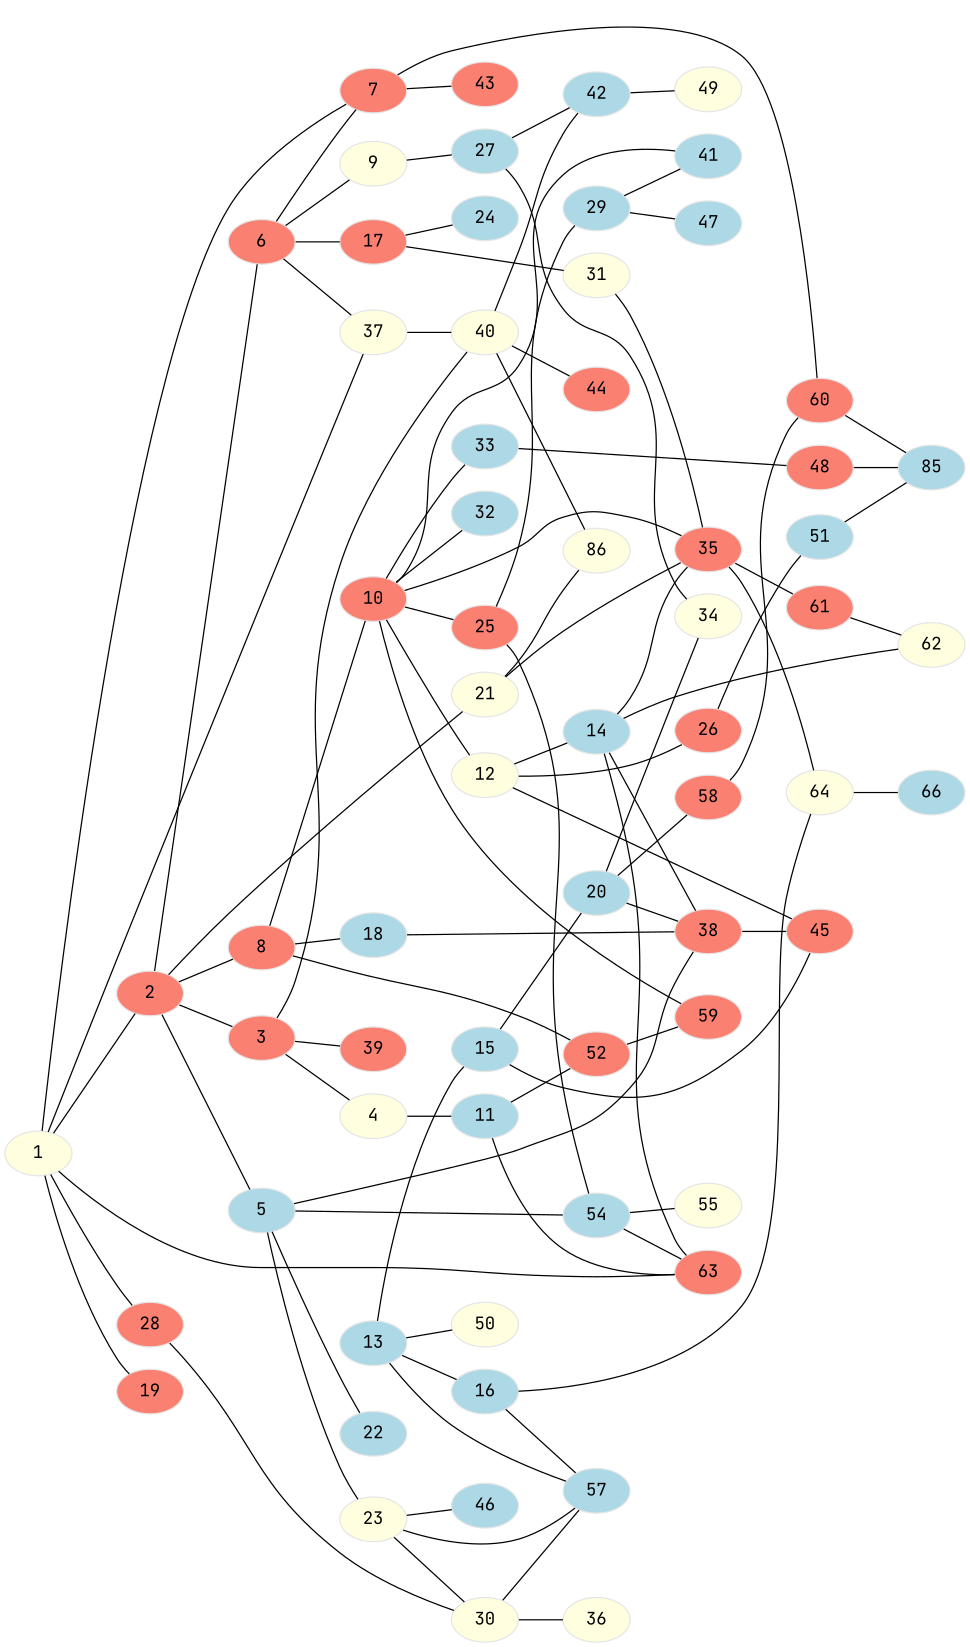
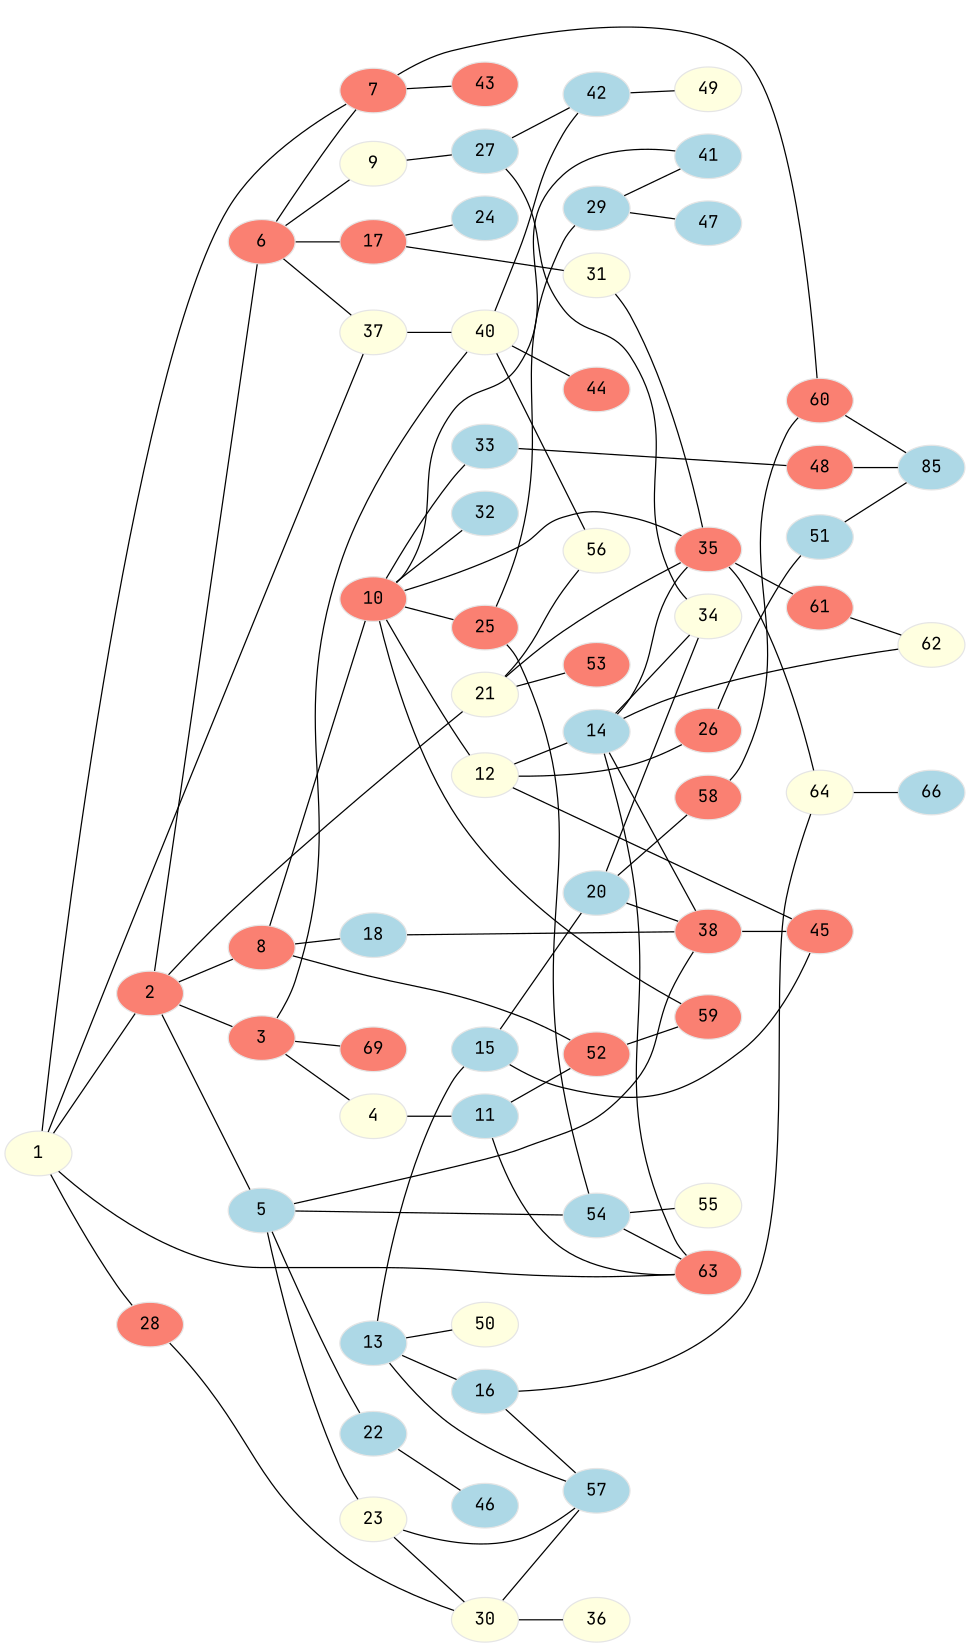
(597, 551) -> (597, 551)
none -> (597, 665)
none -> (653, 674)
(373, 1049) -> (373, 1049)
(150, 1392) -> none
(429, 1513) -> (429, 1470)
